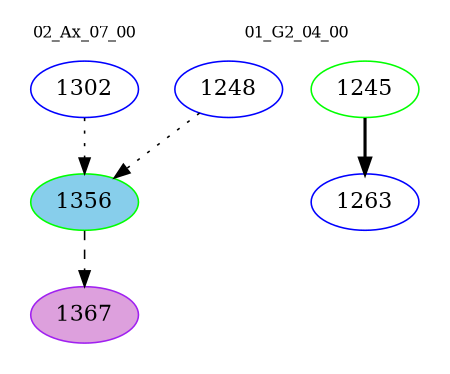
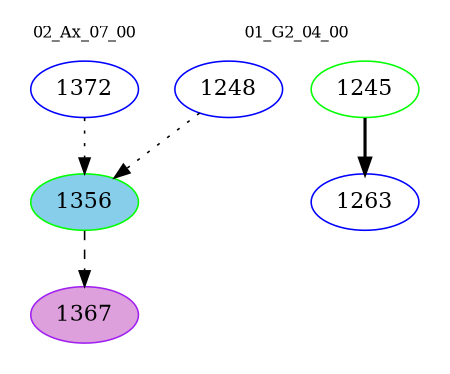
(85, 89) -> (85, 89)
